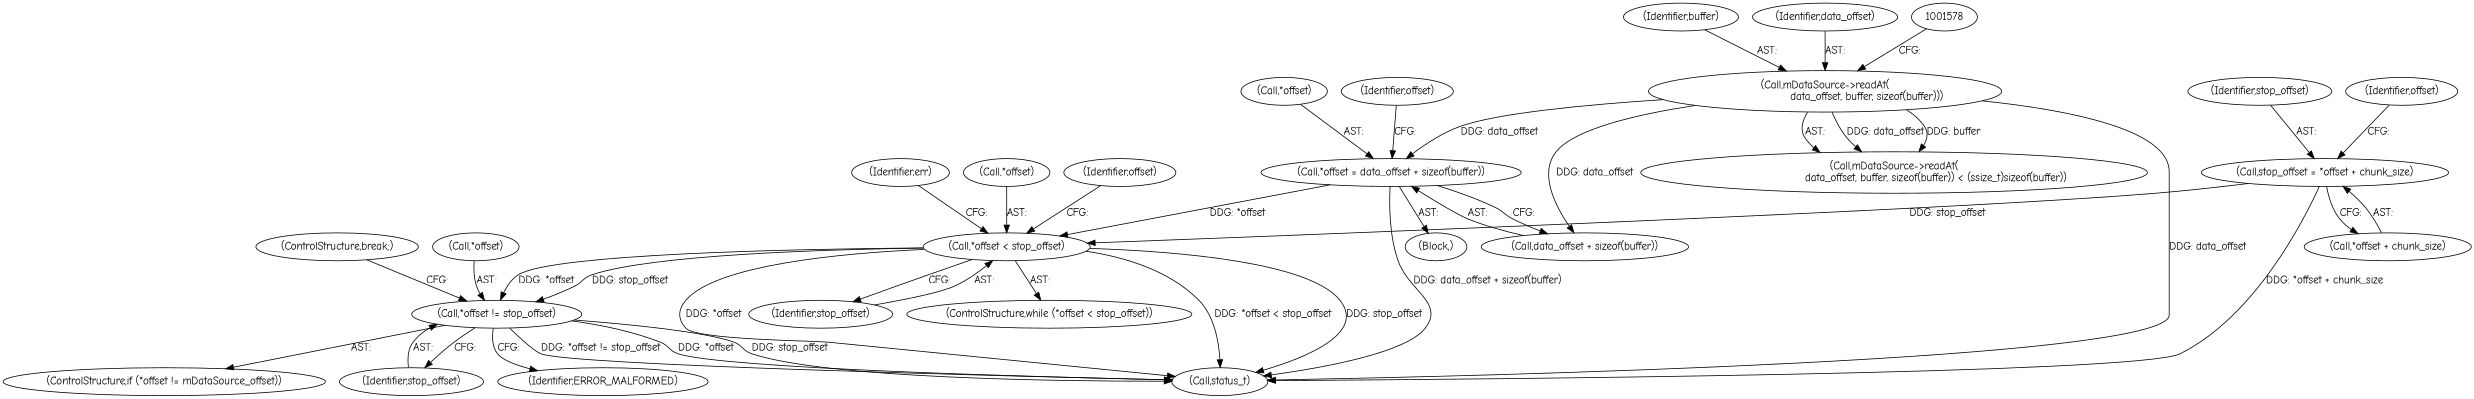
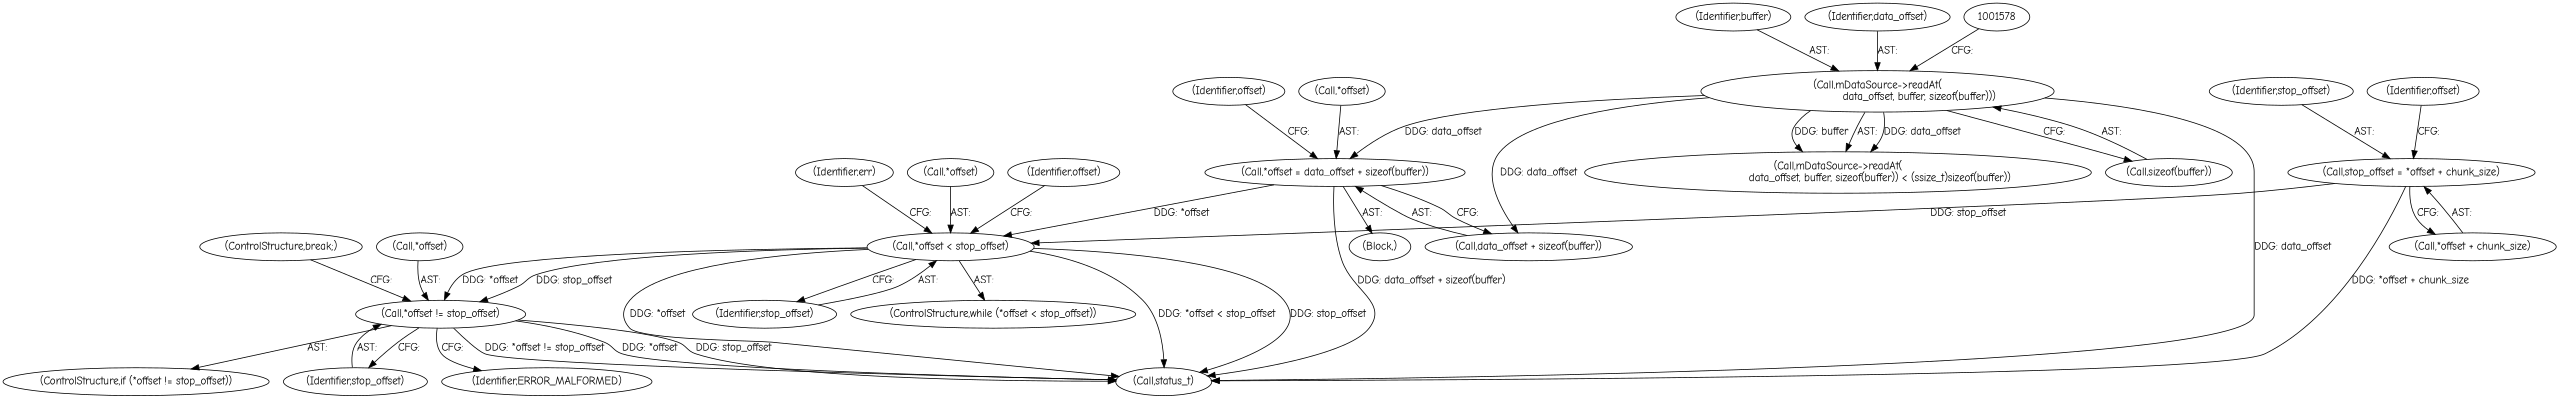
none -> (2169, 173)
(164, 382) -> (136, 382)
